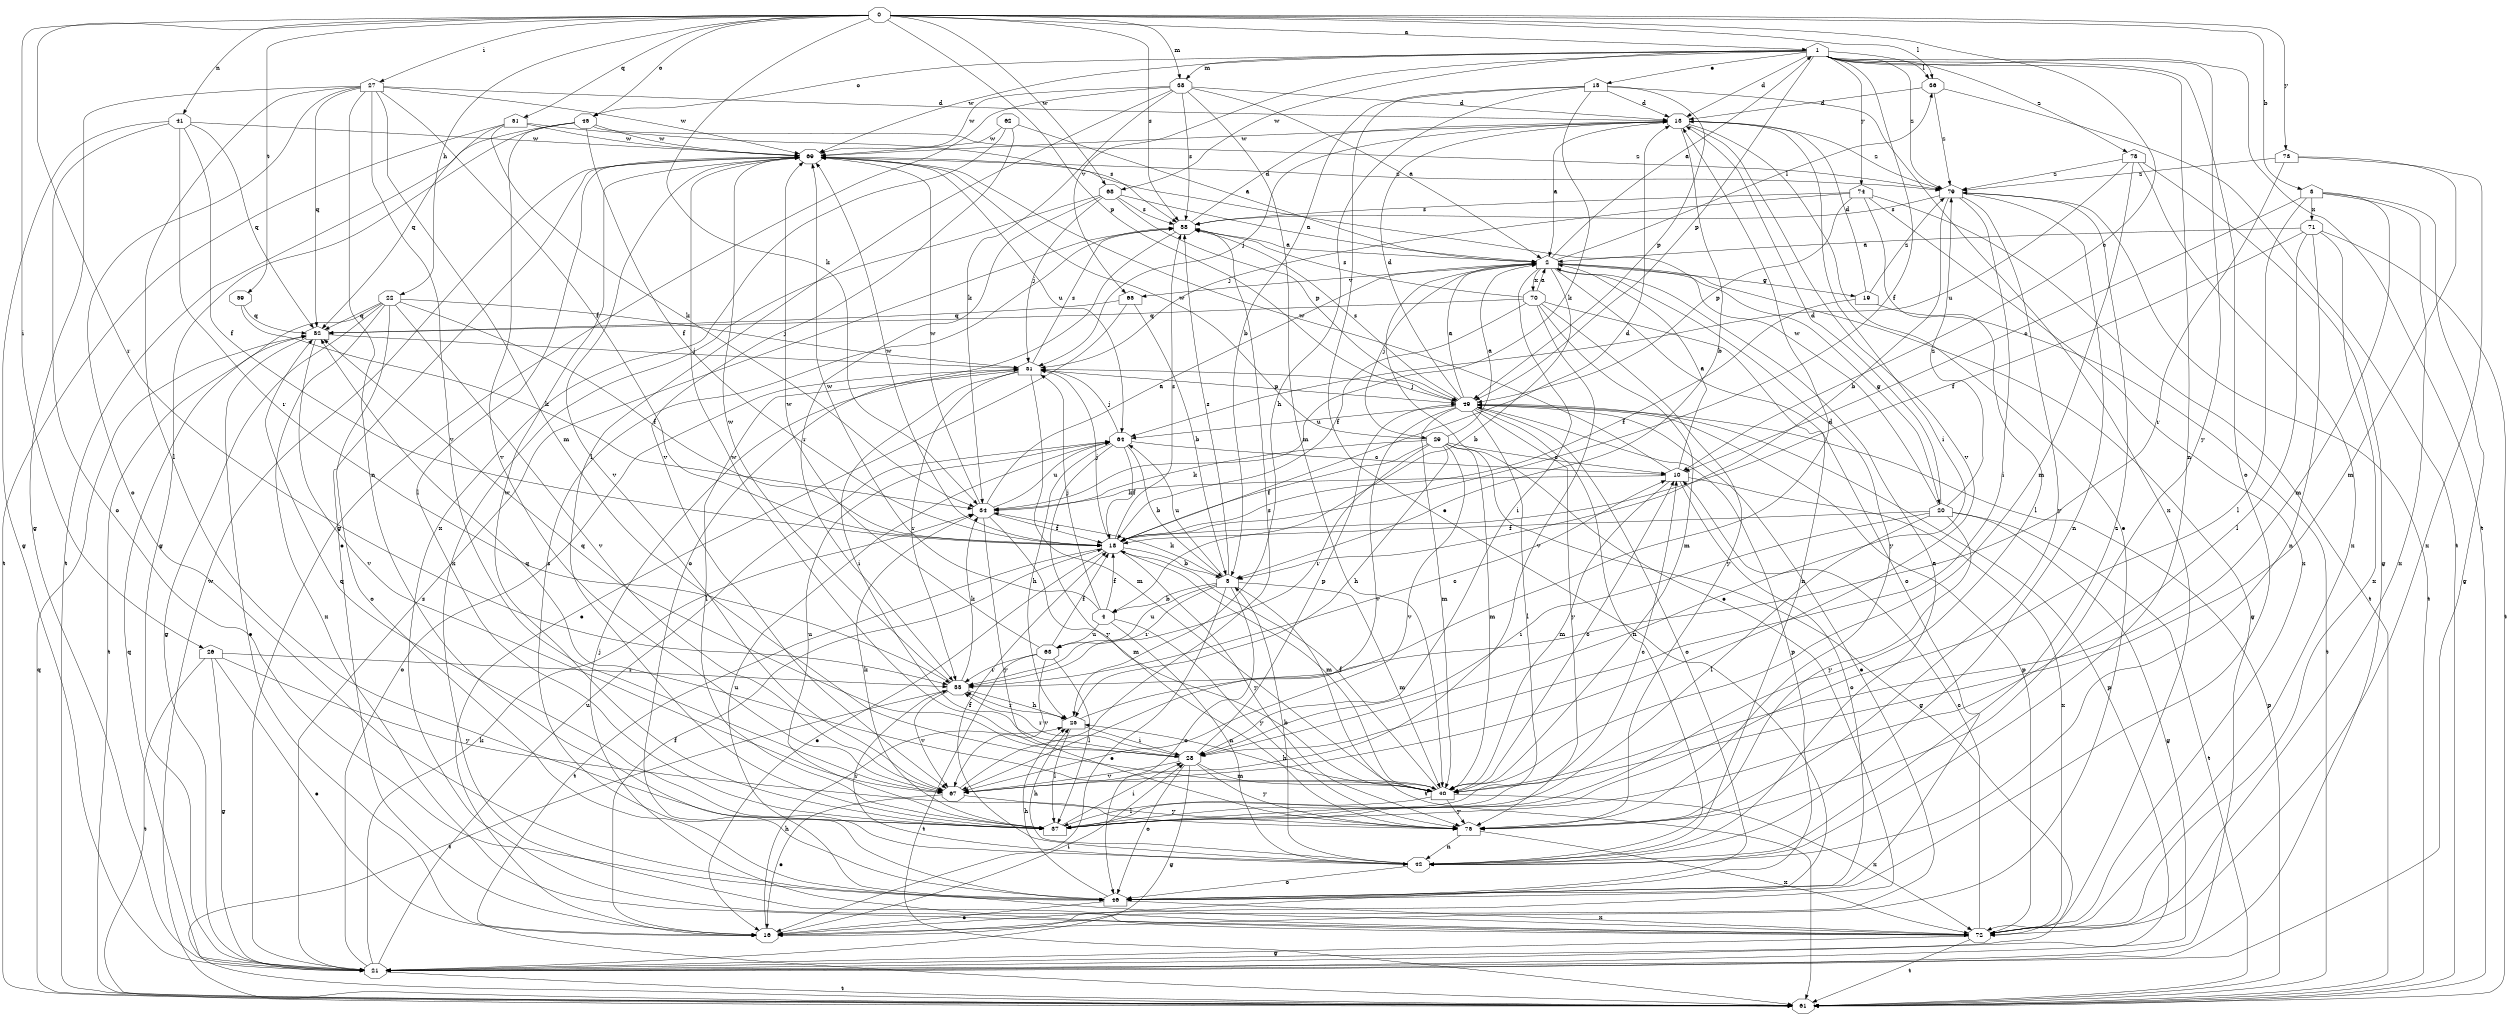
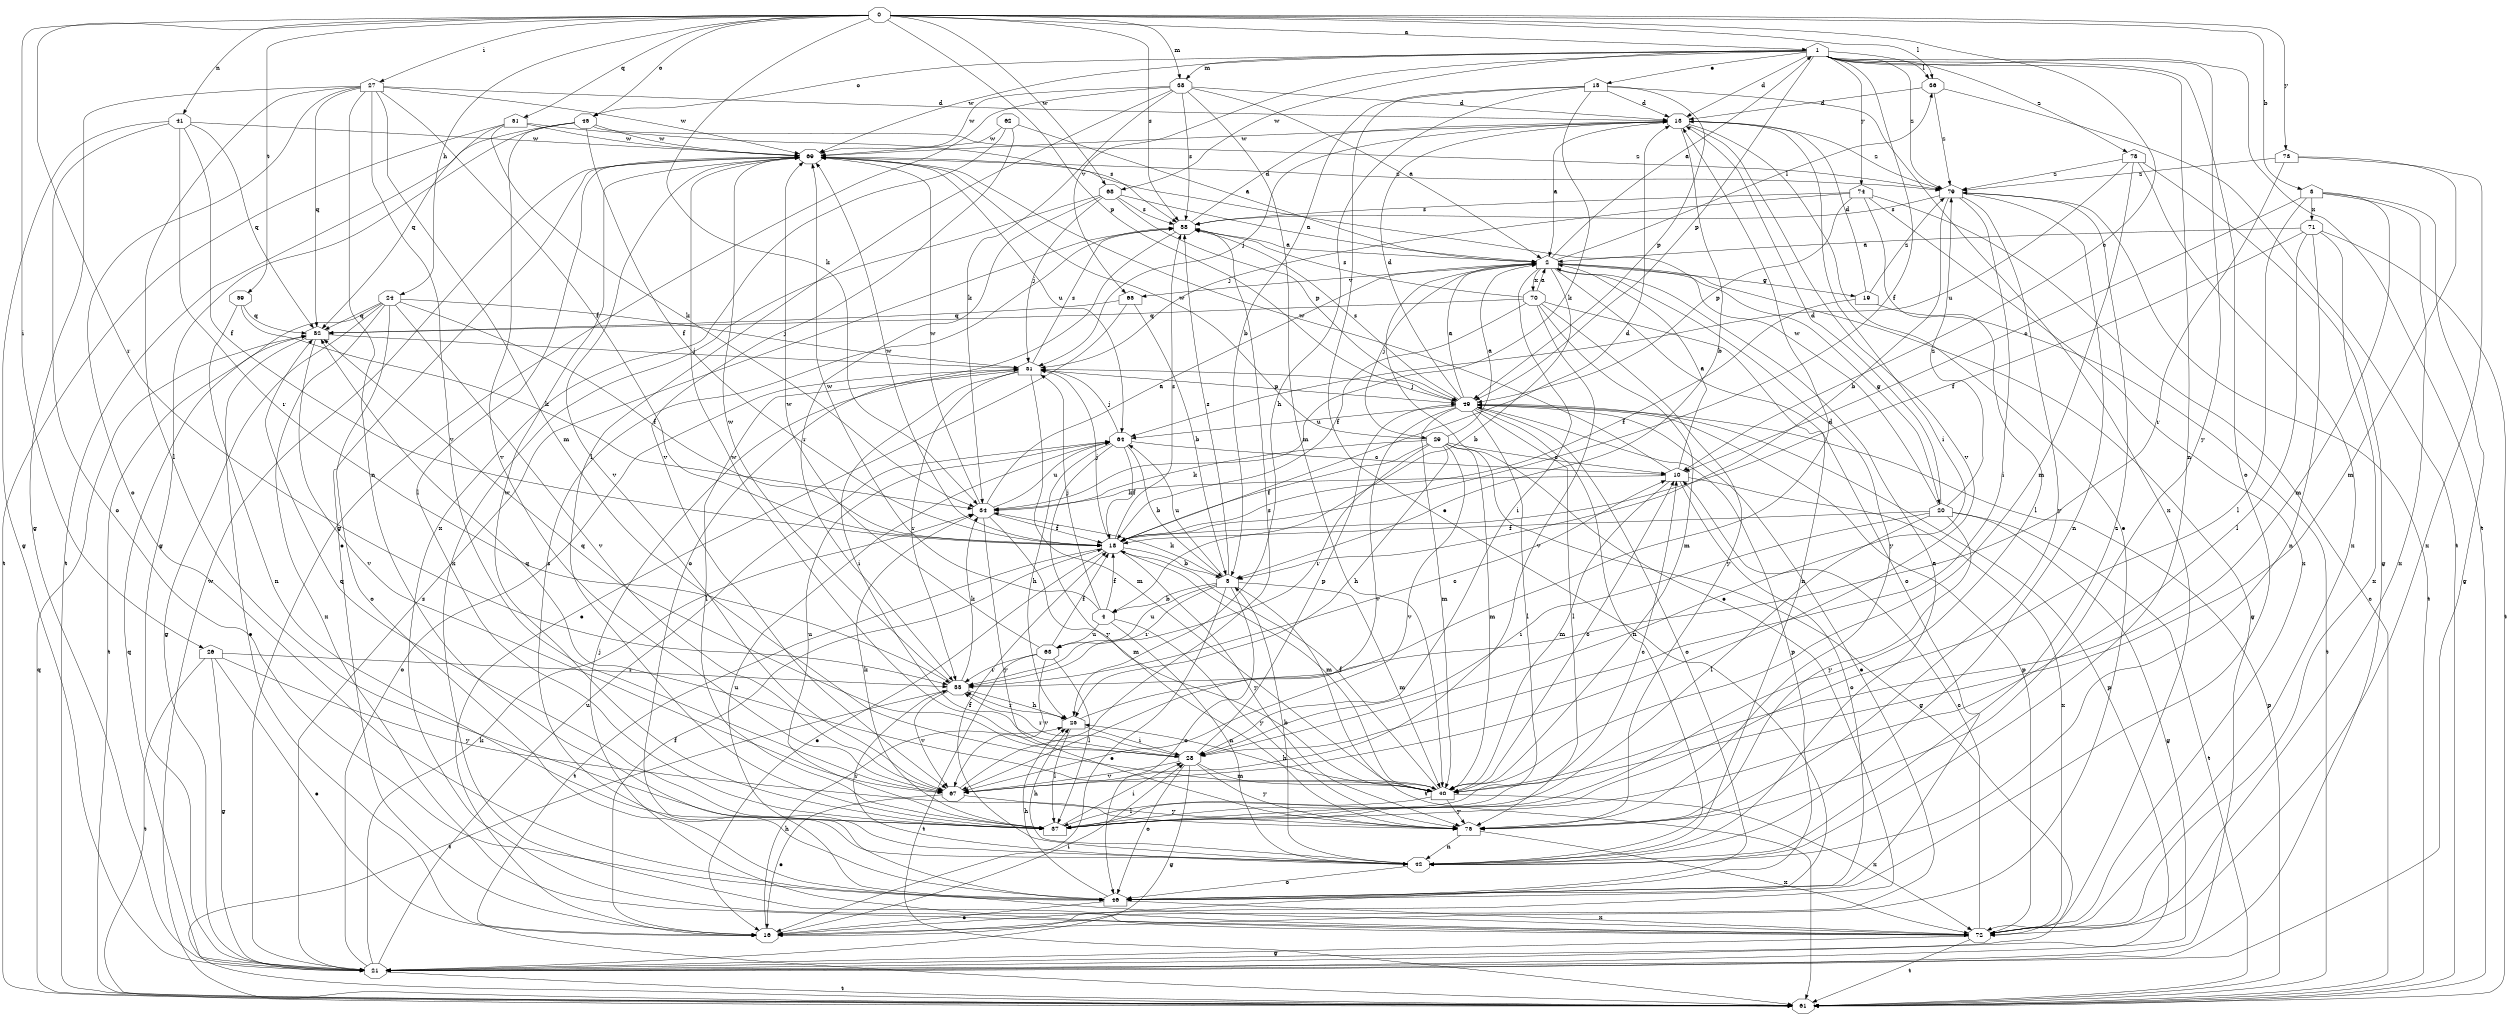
(390, 298) -> (390, 298)
(2370, 599) -> (2370, 599)
(1573, 617) -> (1573, 617)
none -> (623, 803)
